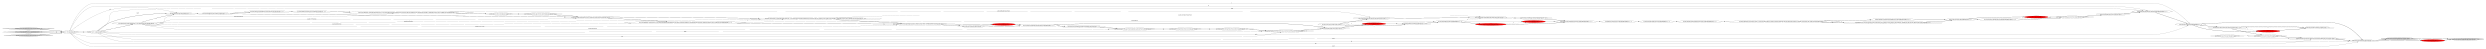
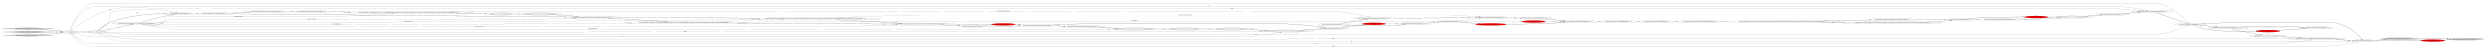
(2227, 36) -> none
